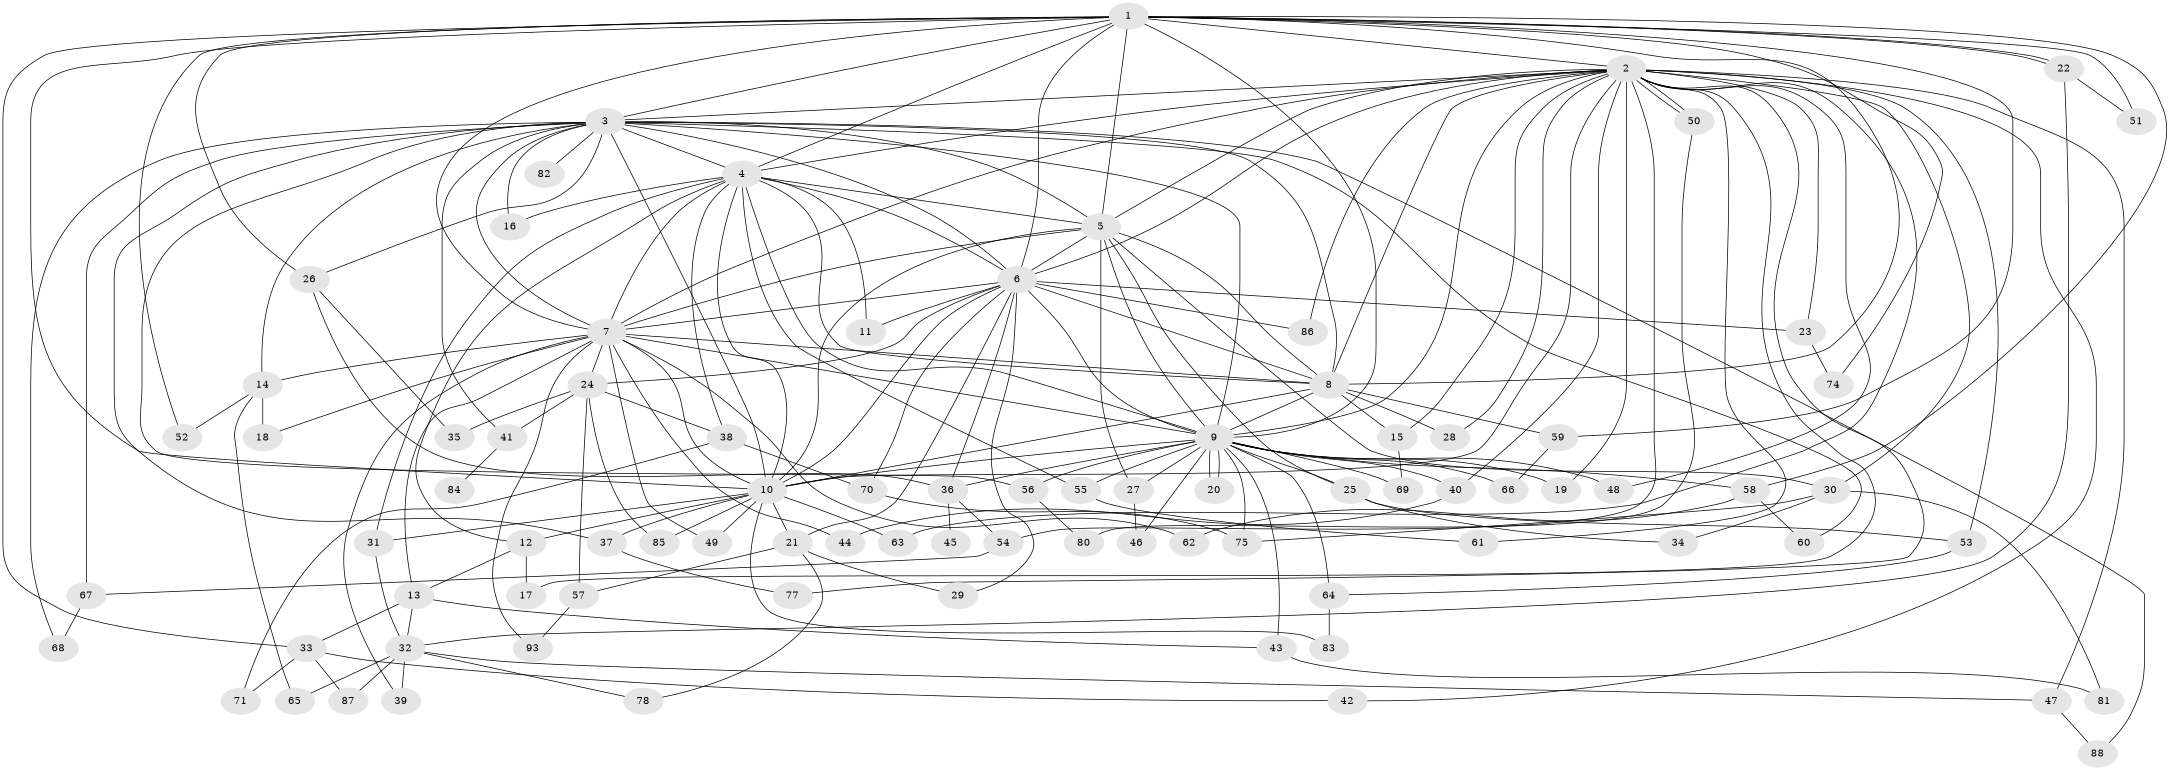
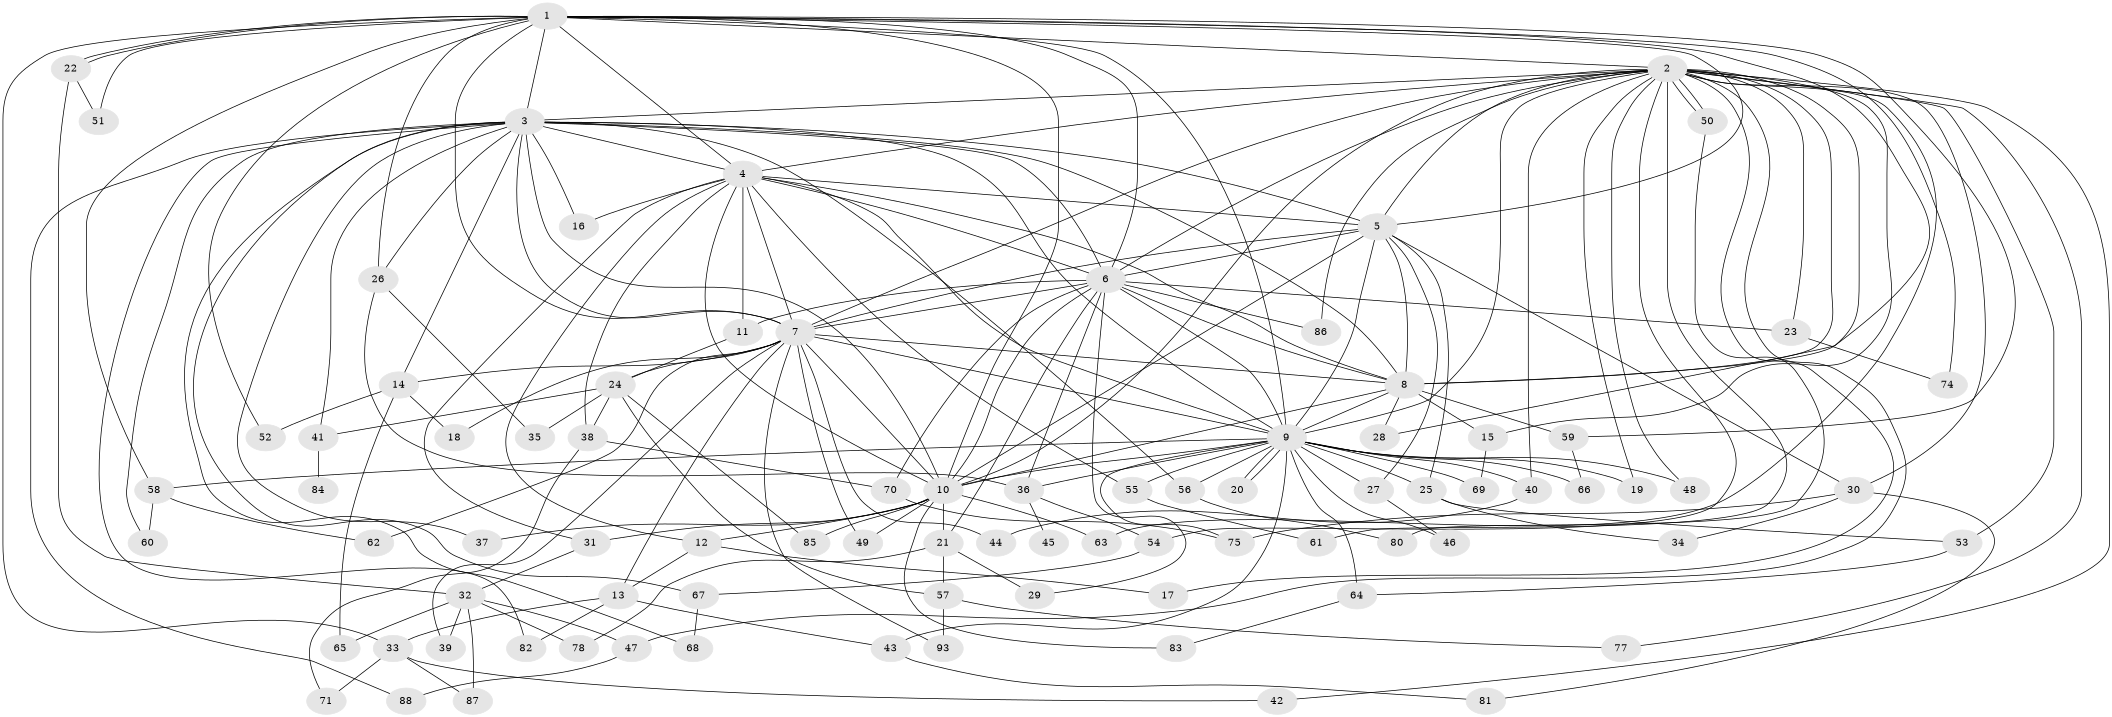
(813, 364) -> (691, 354)
(724, 581) -> (1281, 634)
(410, 622) -> (575, 620)
